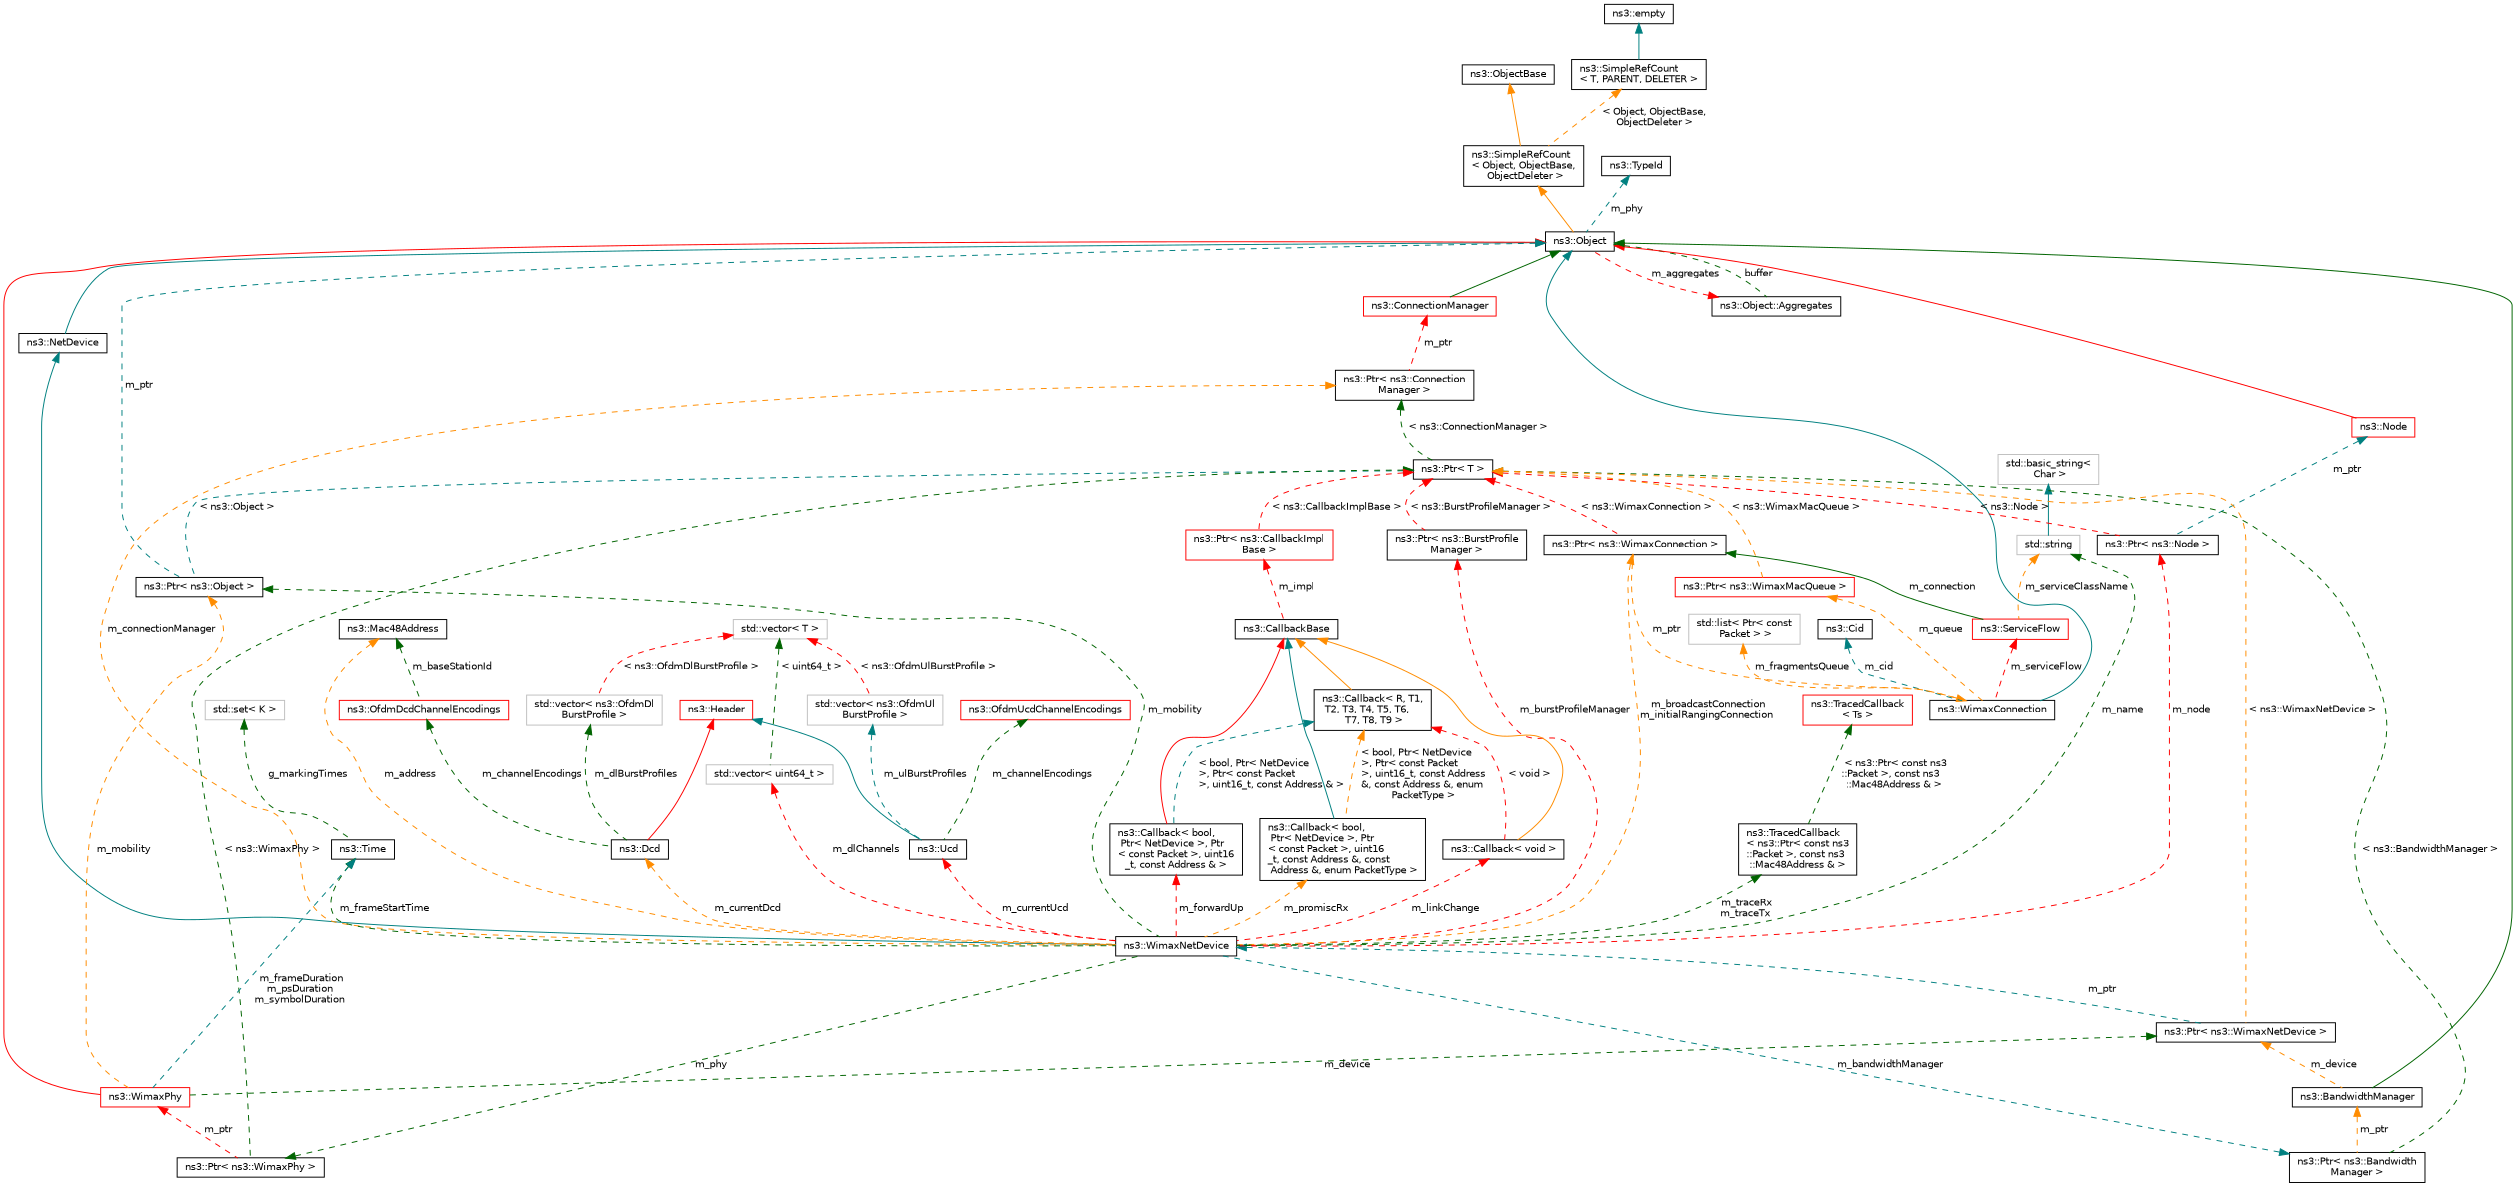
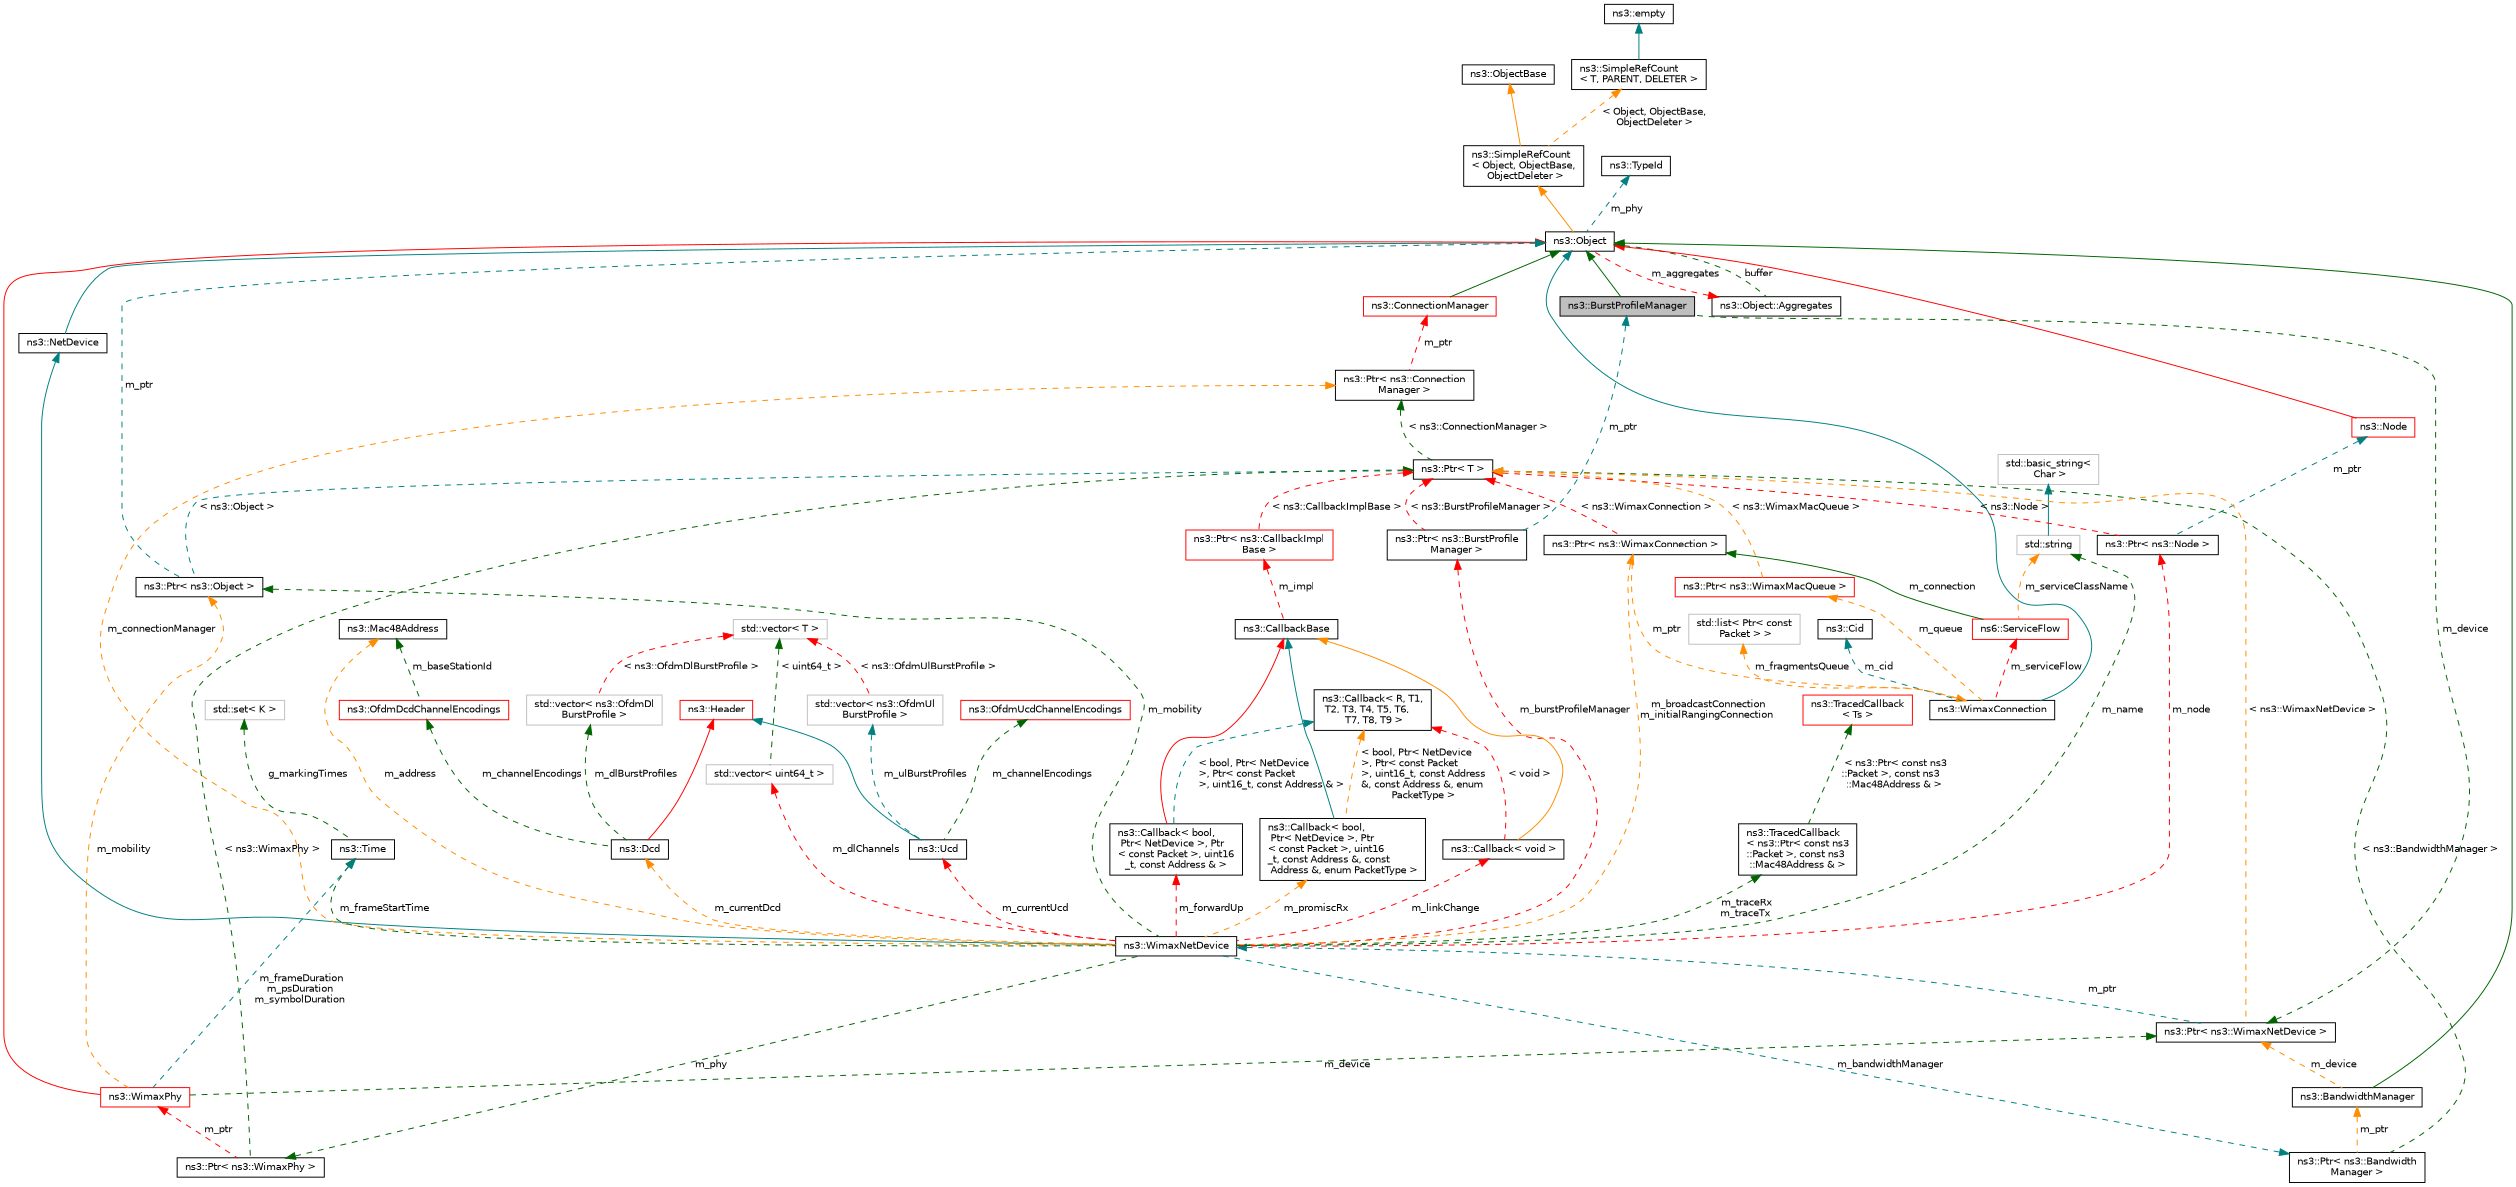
none -> (1627, 306)
(2020, 629) -> (2020, 629)
(1327, 668) -> none
